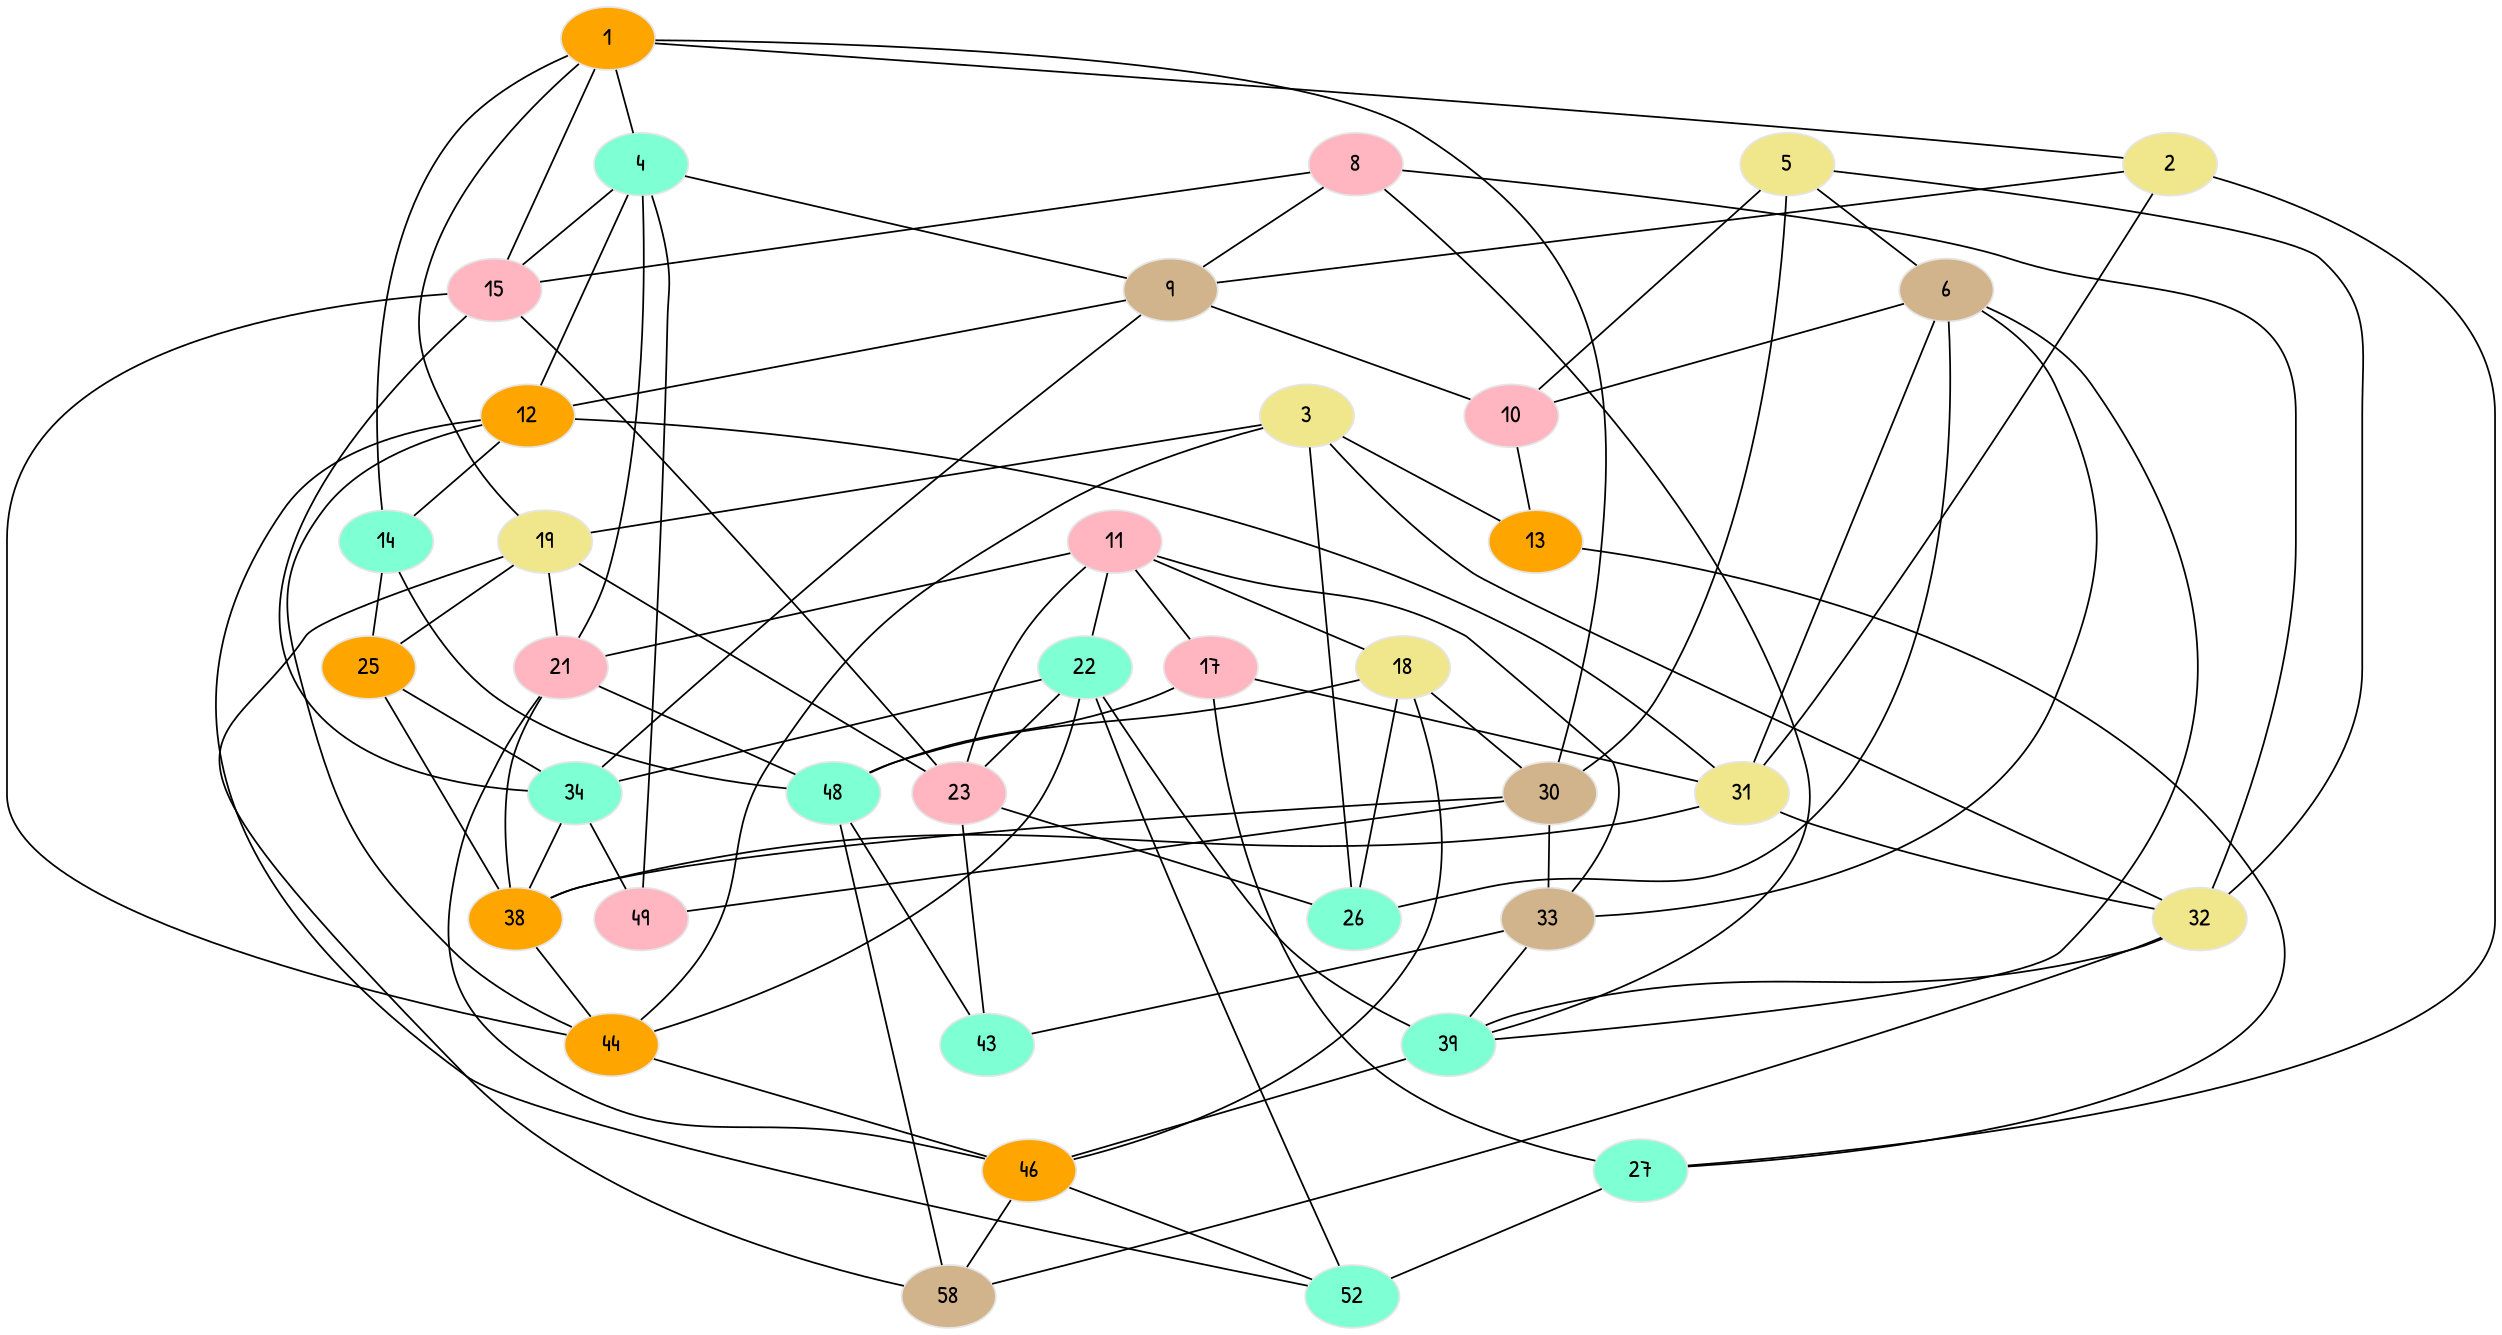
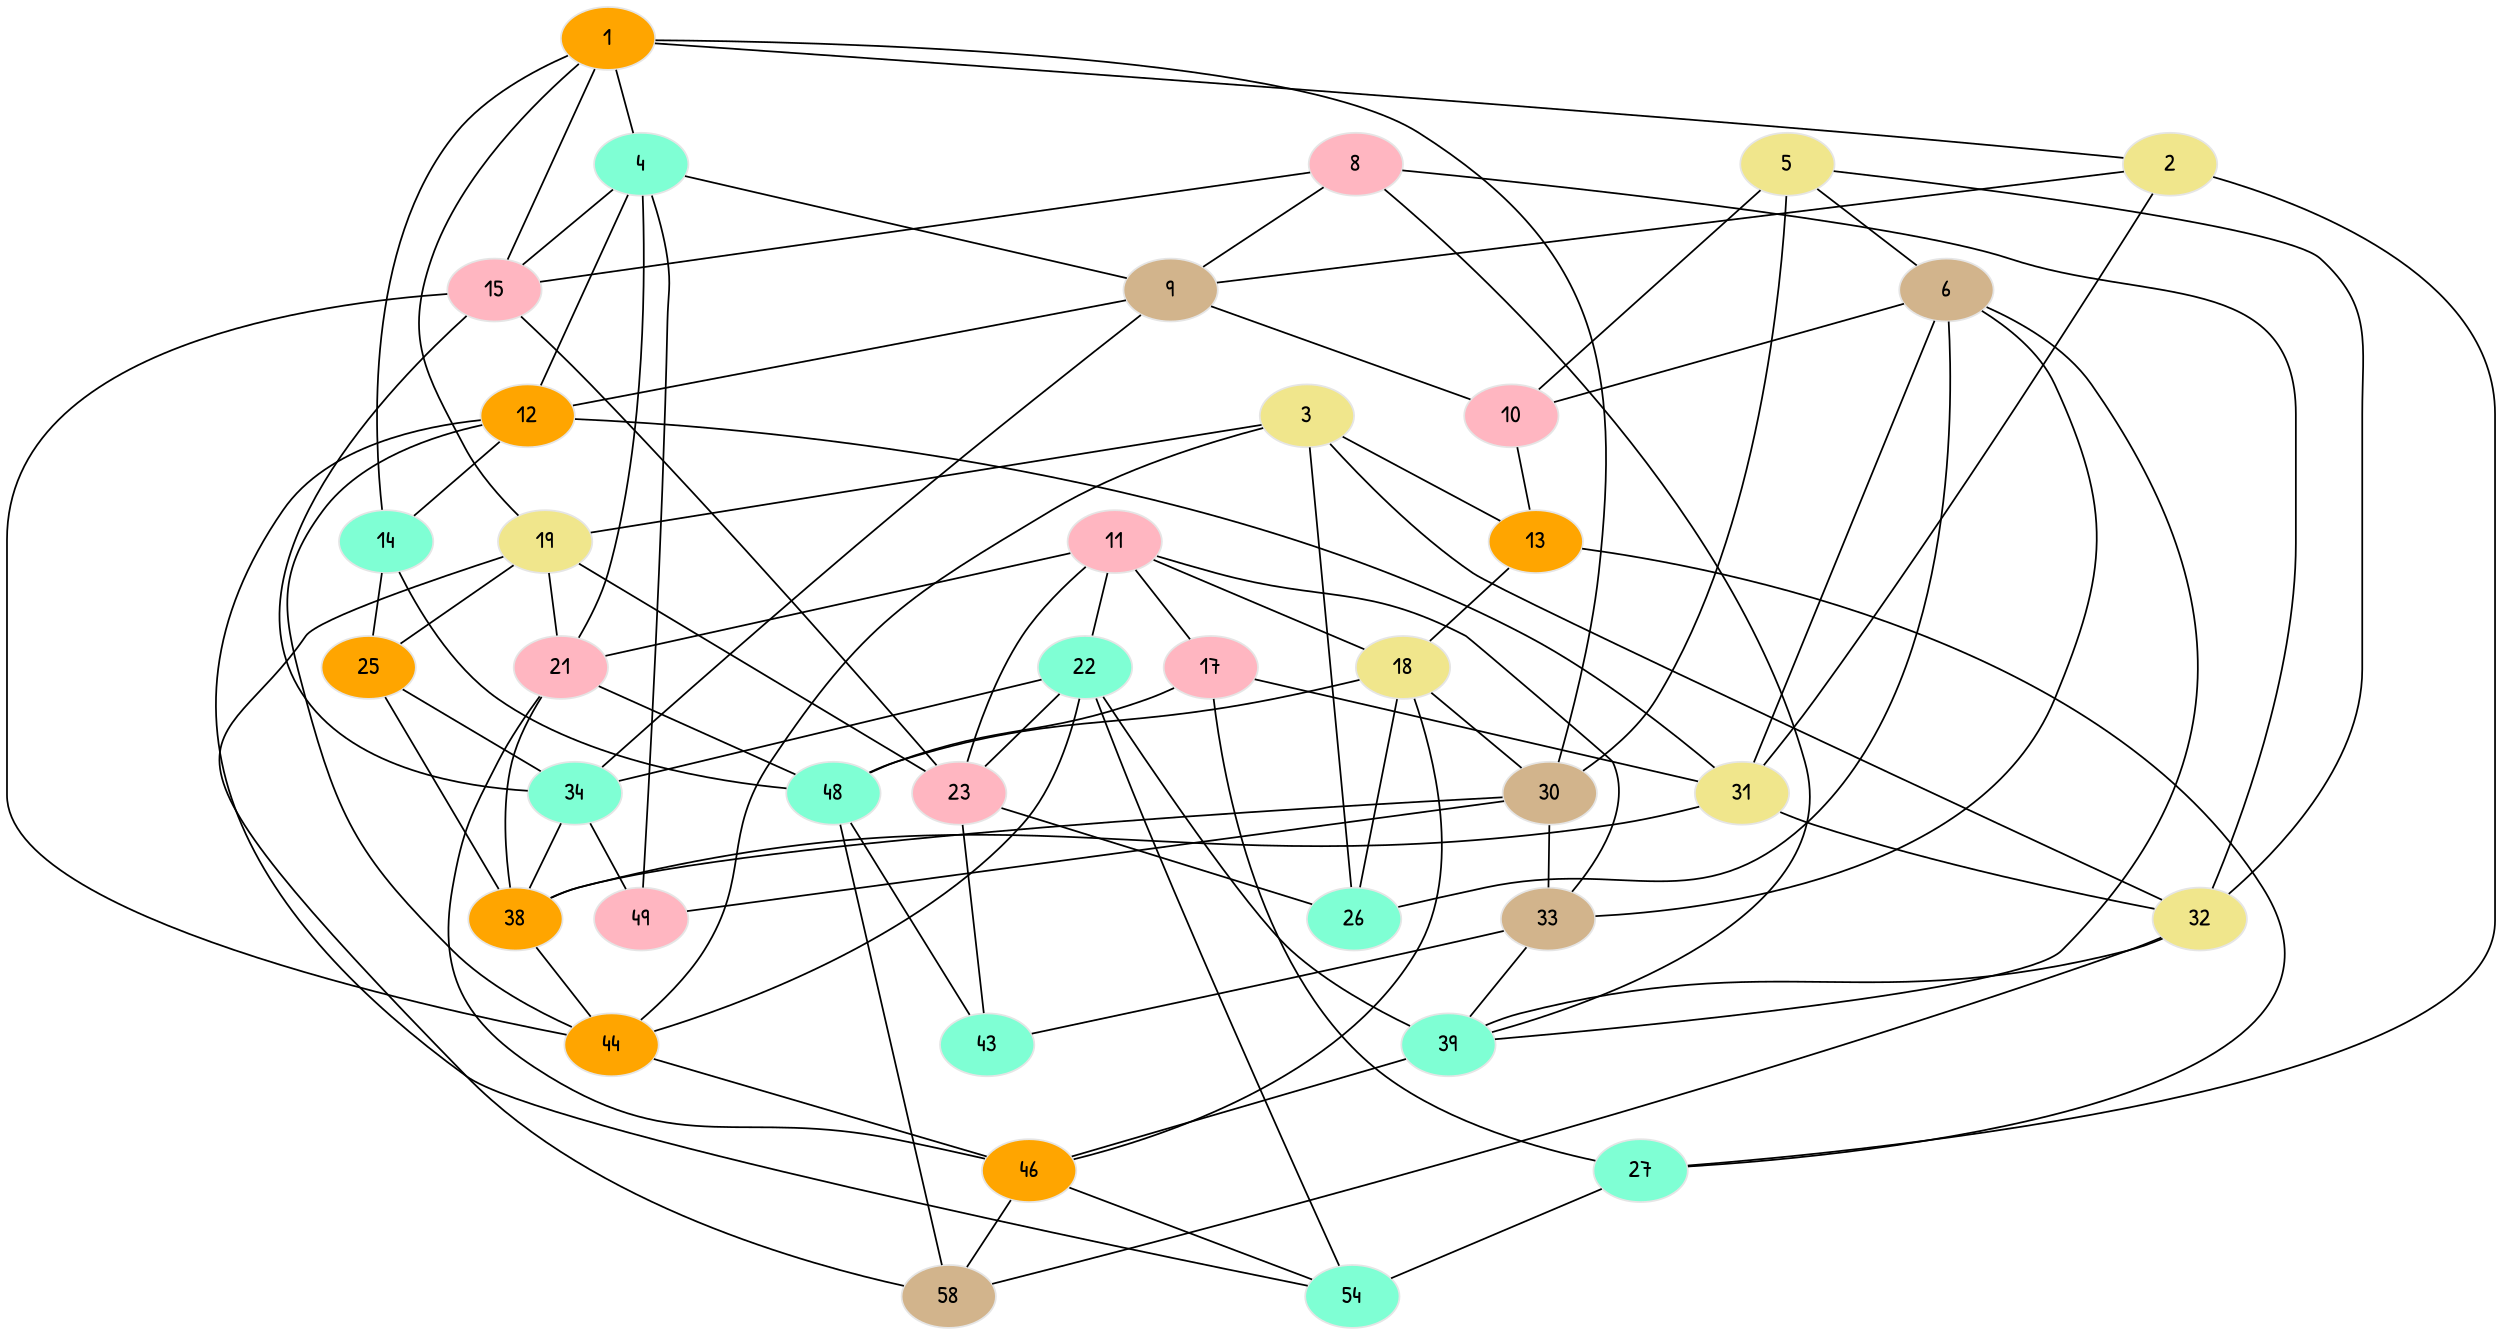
none -> (1475, 599)
(1352, 1296) -> (1352, 1296)
